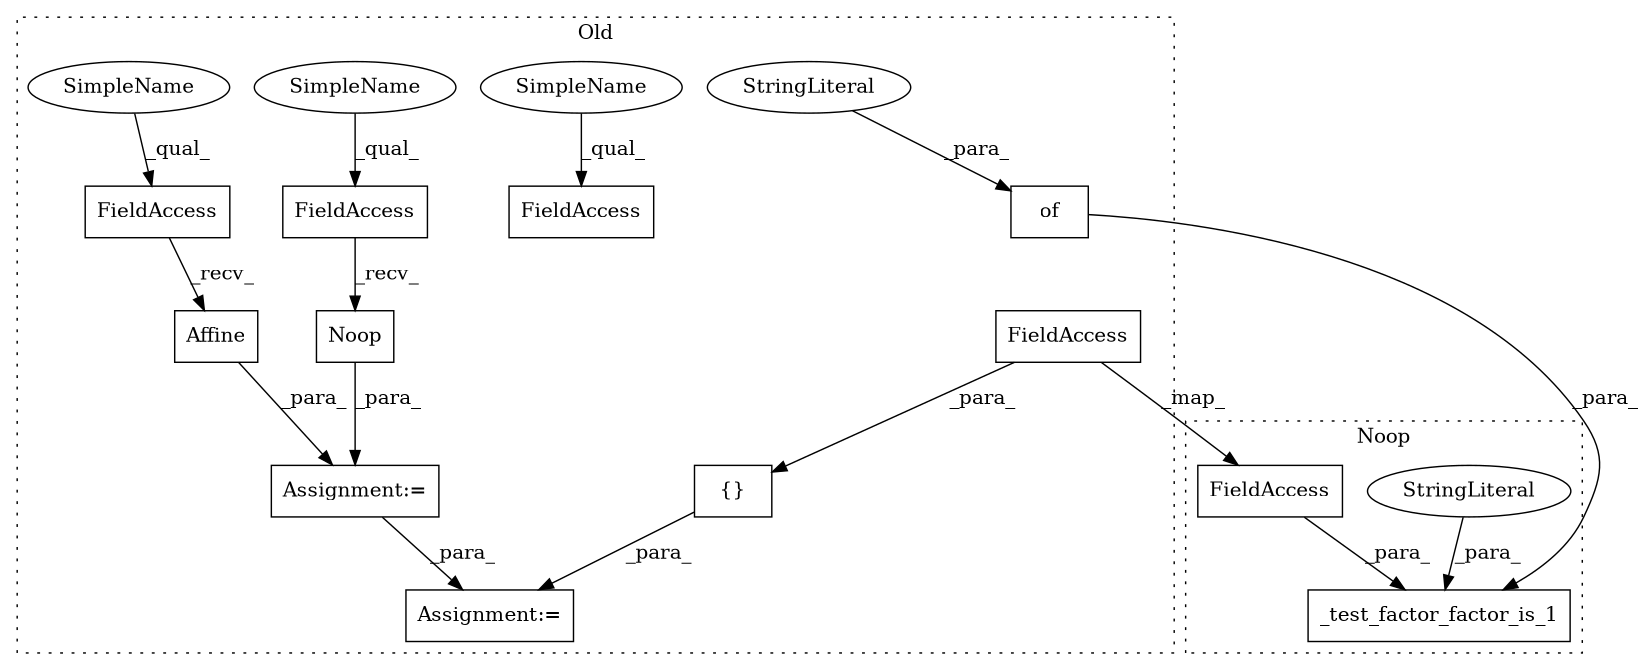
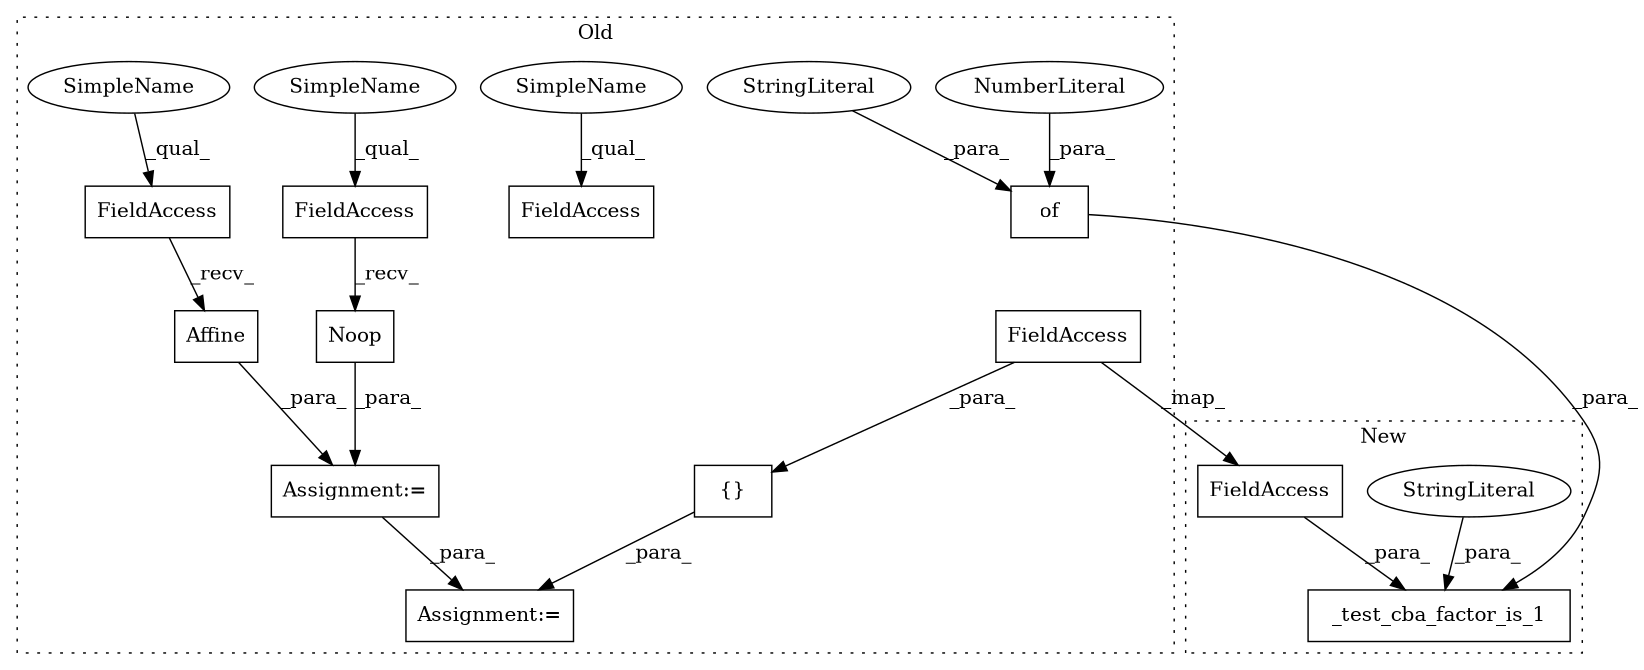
none -> (1050, 87)
(1384, 437) -> (1384, 437)
(1439, 616) -> (1439, 616)
